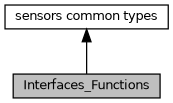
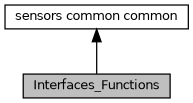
(87, 17) -> (97, 17)
